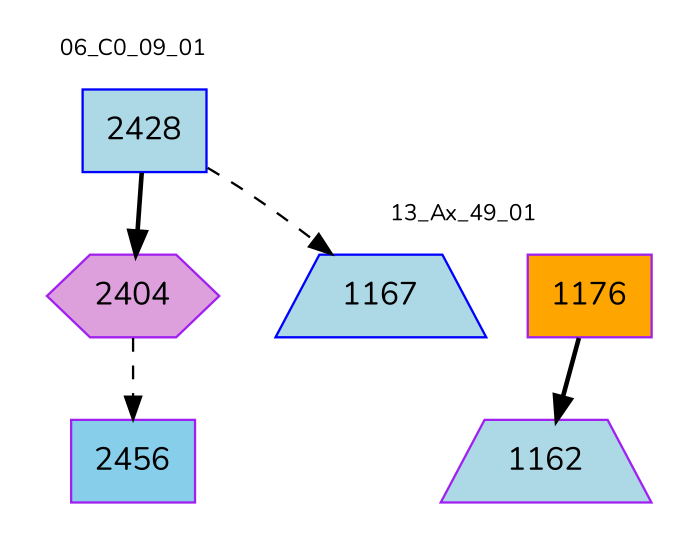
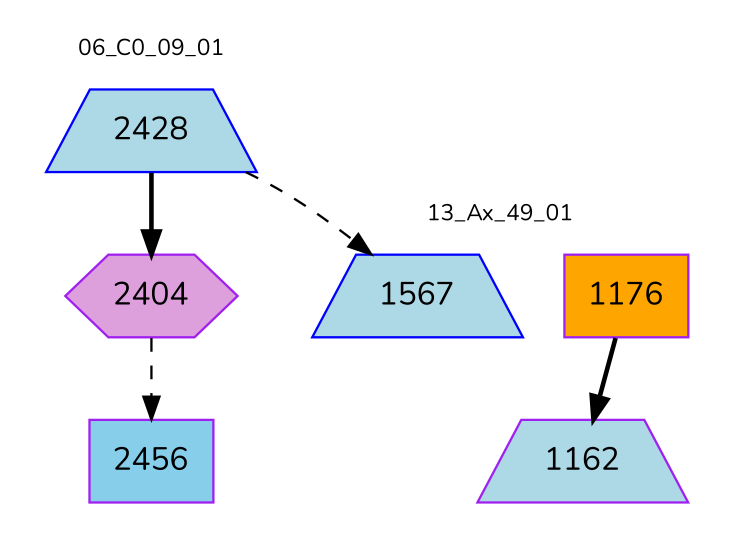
(145, 131) -> (151, 131)
(381, 296) -> (418, 296)
